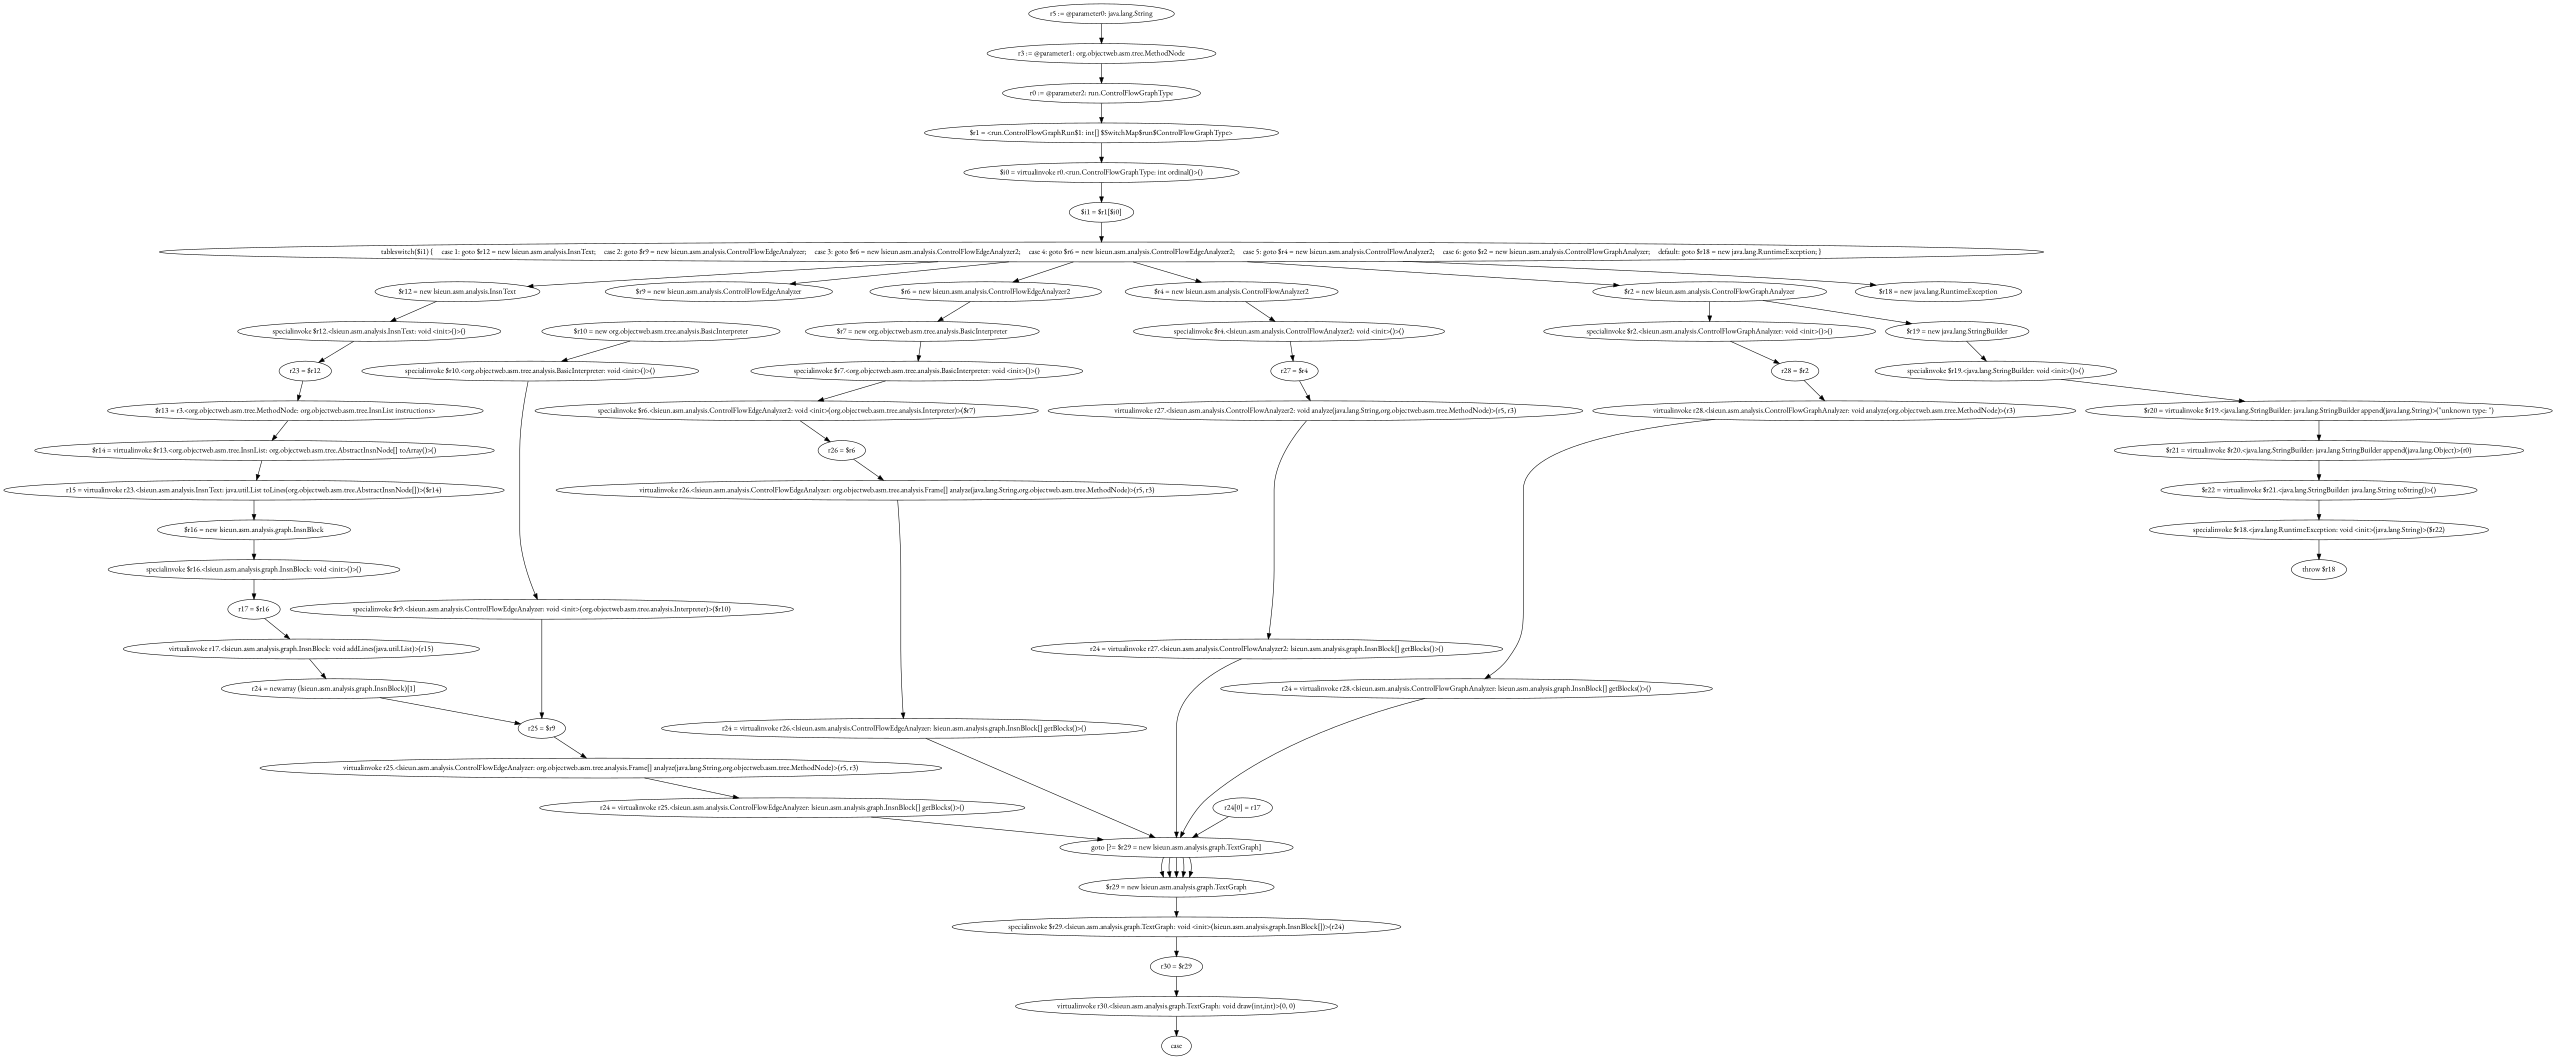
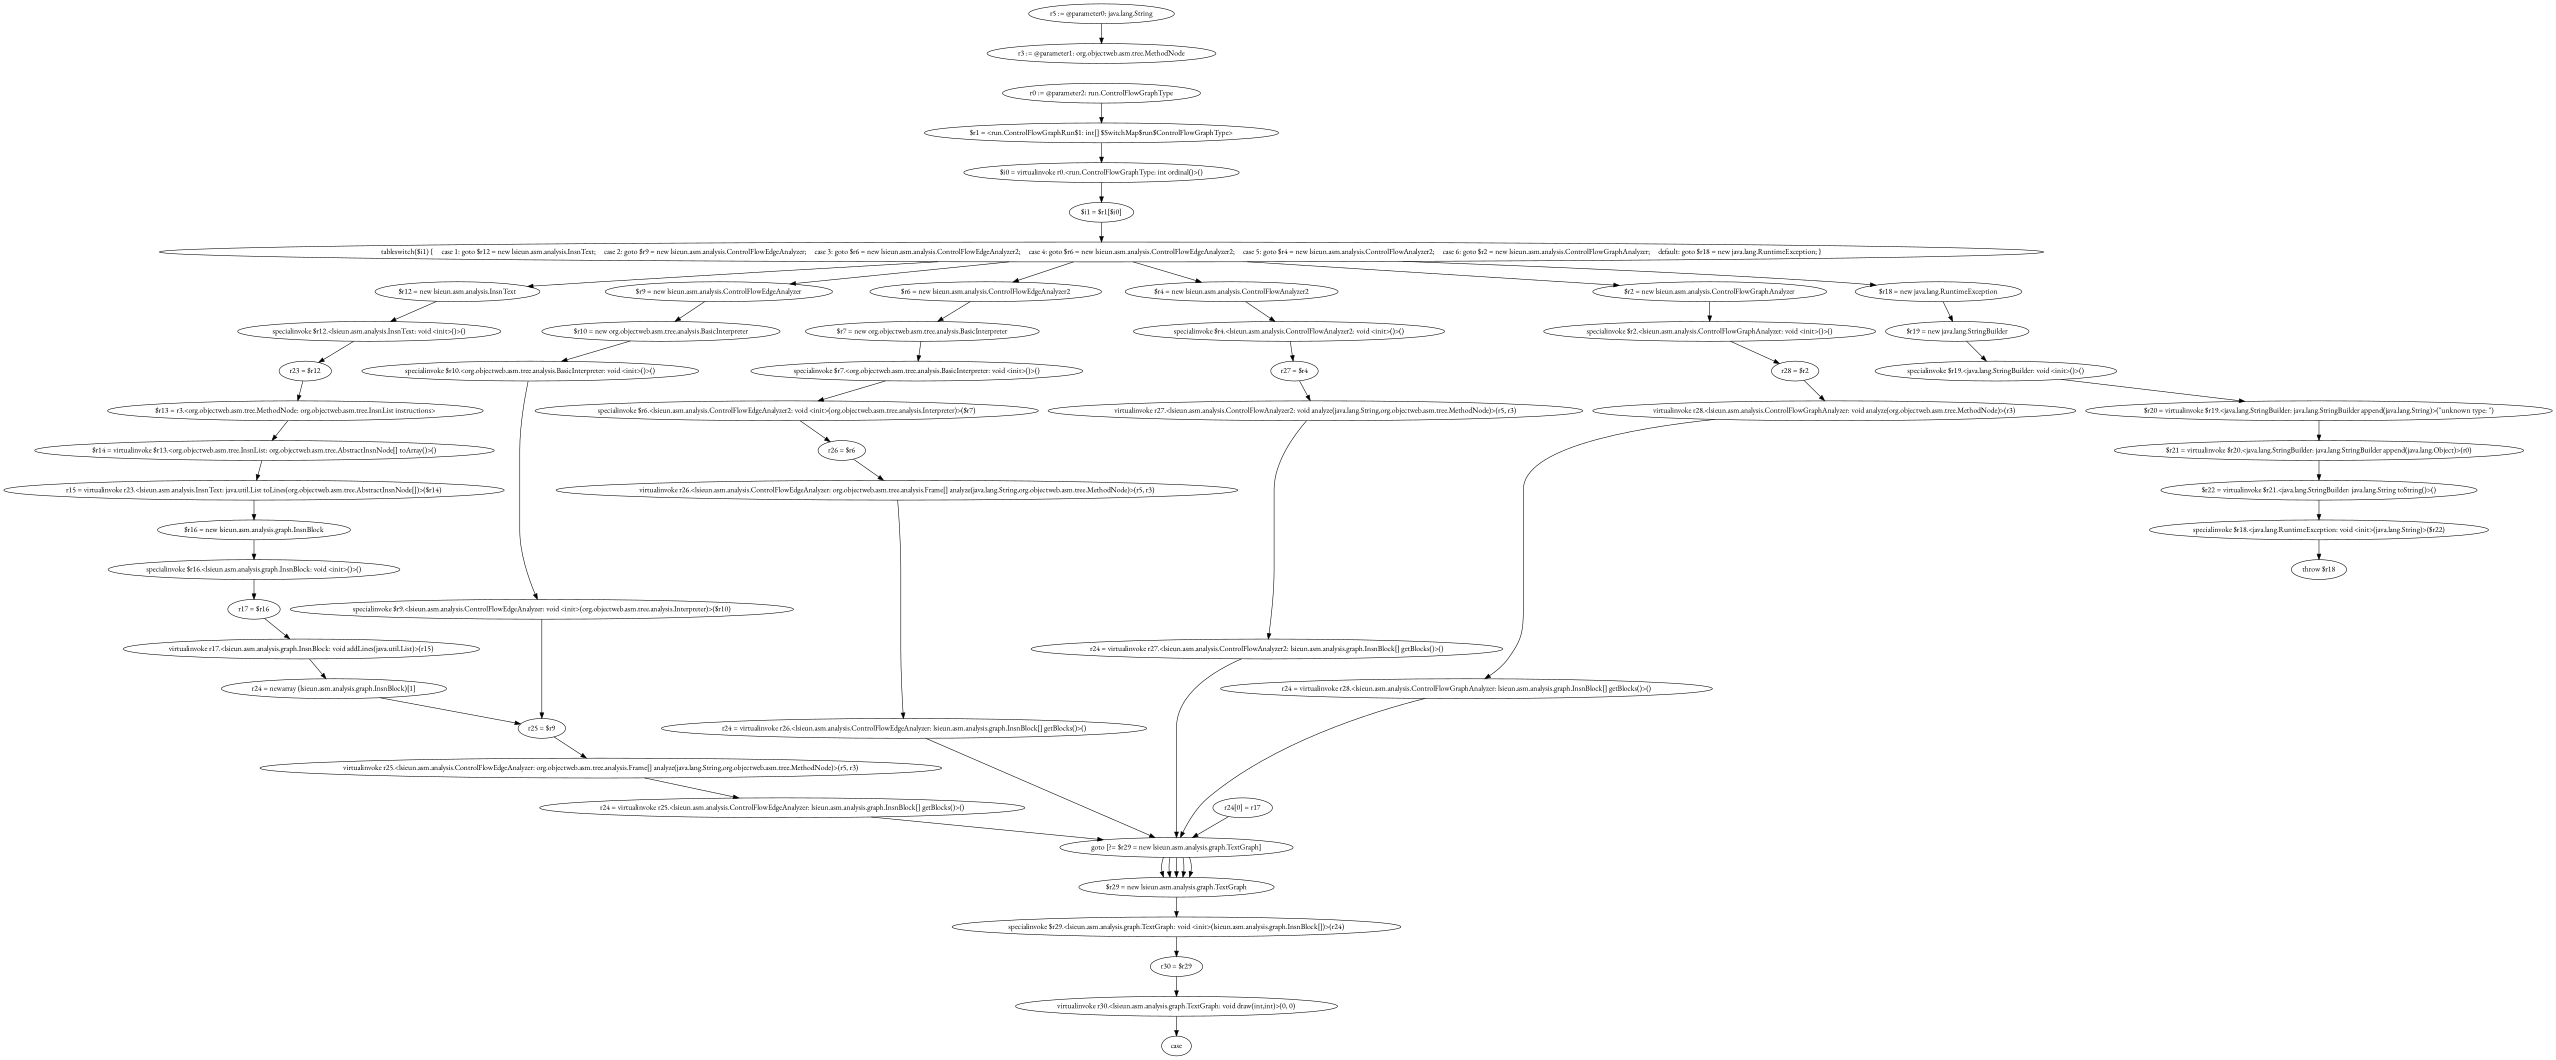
(1102, 71) -> none
none -> (692, 310)
(1834, 312) -> (1947, 309)
